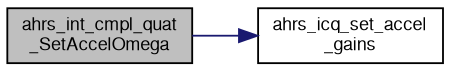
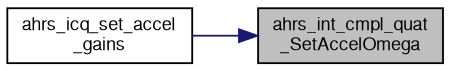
(215, 36) -> (215, 36)
